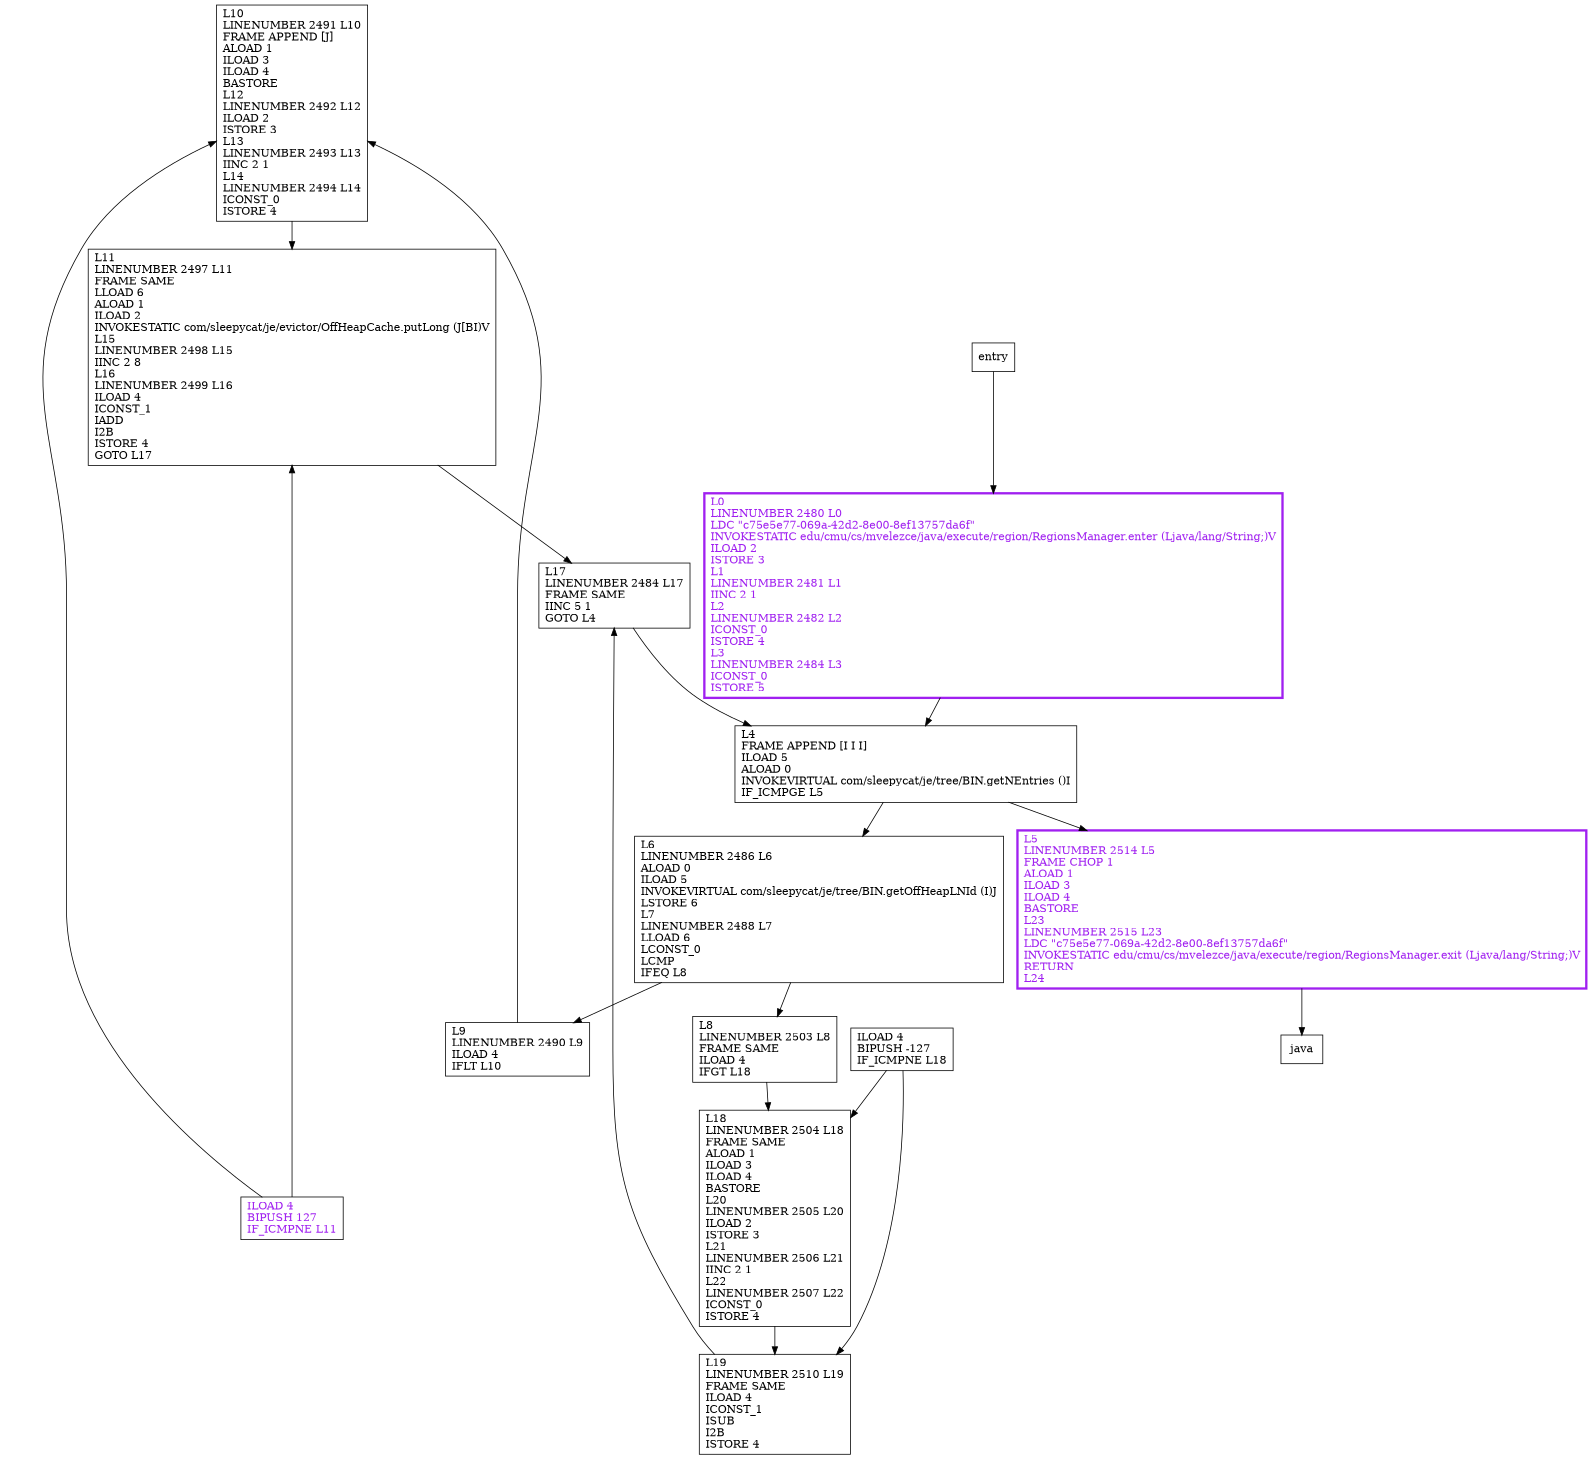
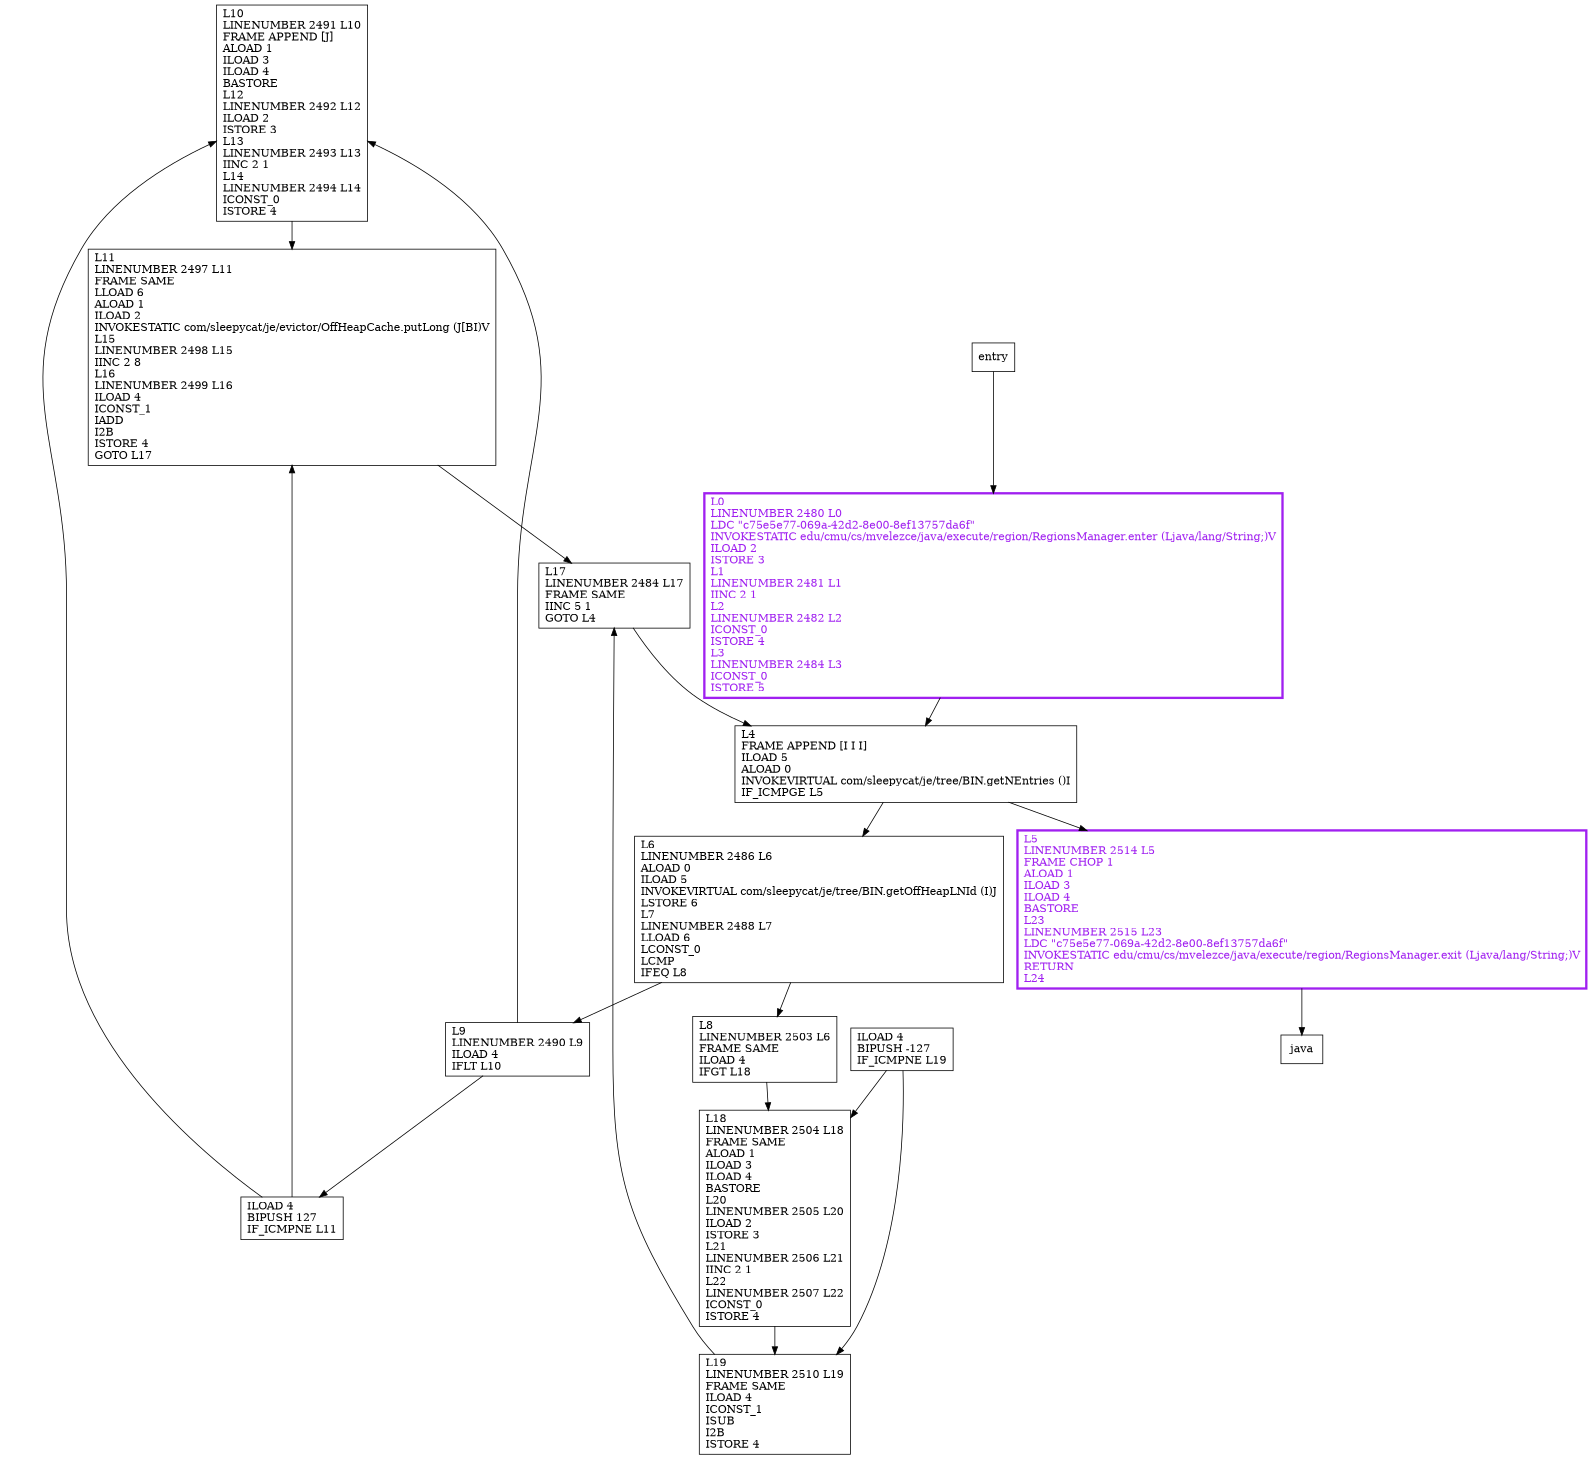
(765, 1049) -> (765, 1049)
(902, 1049) -> (902, 1049)
none -> (404, 1134)
(292, 1218) -> (292, 1218)
